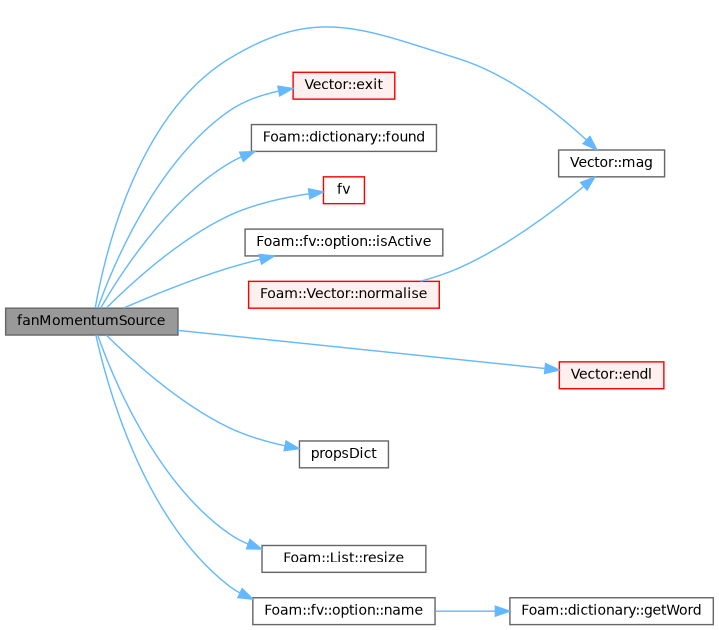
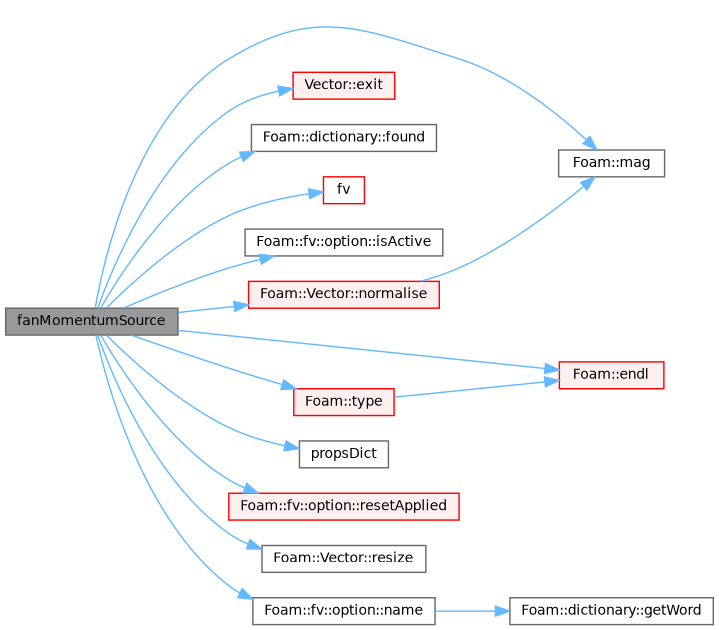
(612, 163) -> (612, 163)
none -> (206, 309)
(612, 375) -> (612, 375)
none -> (344, 402)
none -> (344, 507)
(344, 559) -> (344, 559)
